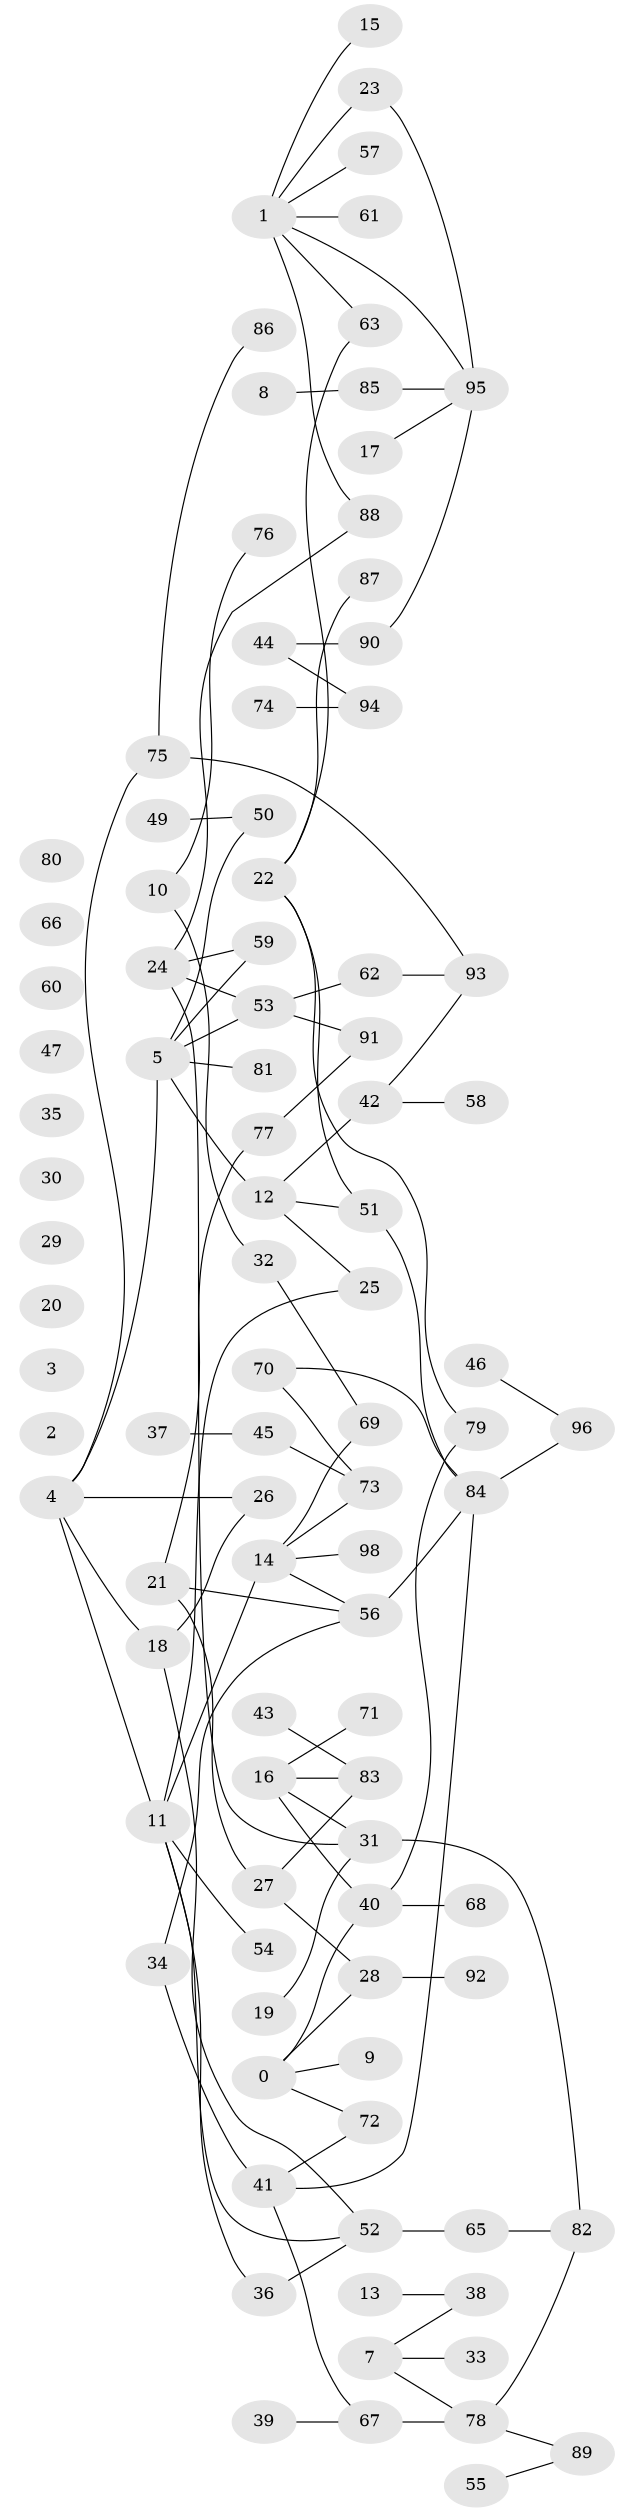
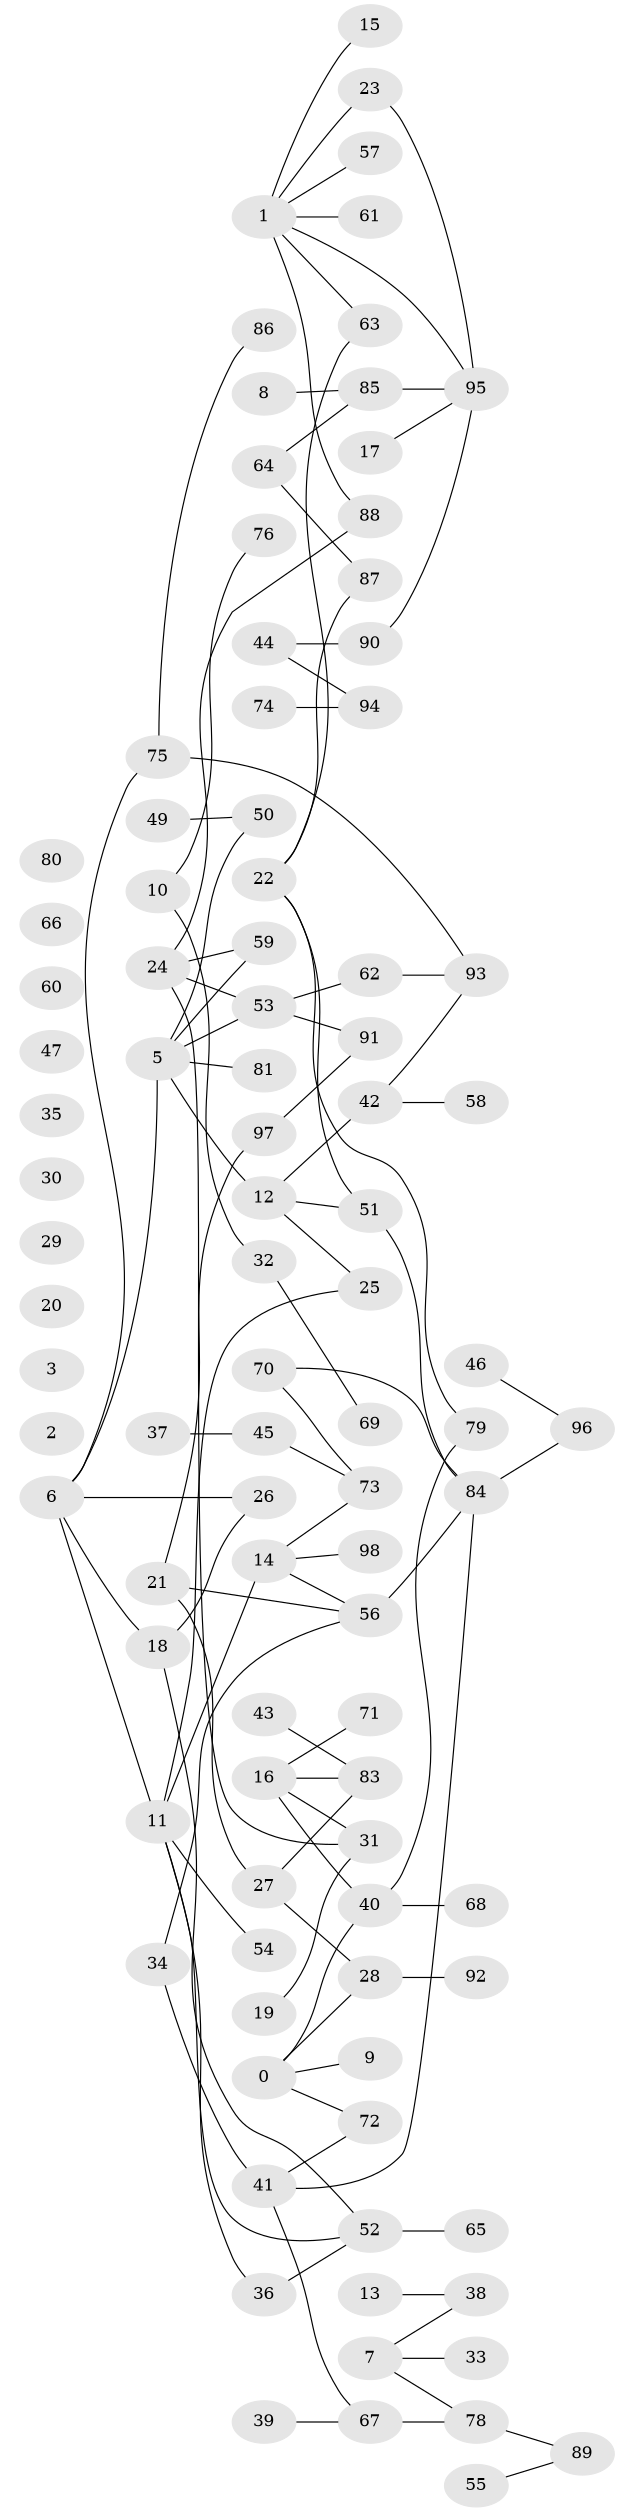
none -> (264, 467)
(264, 1134) -> (264, 1134)
(317, 1493) -> none
(52, 1498) -> (52, 1498)
(582, 2231) -> none
